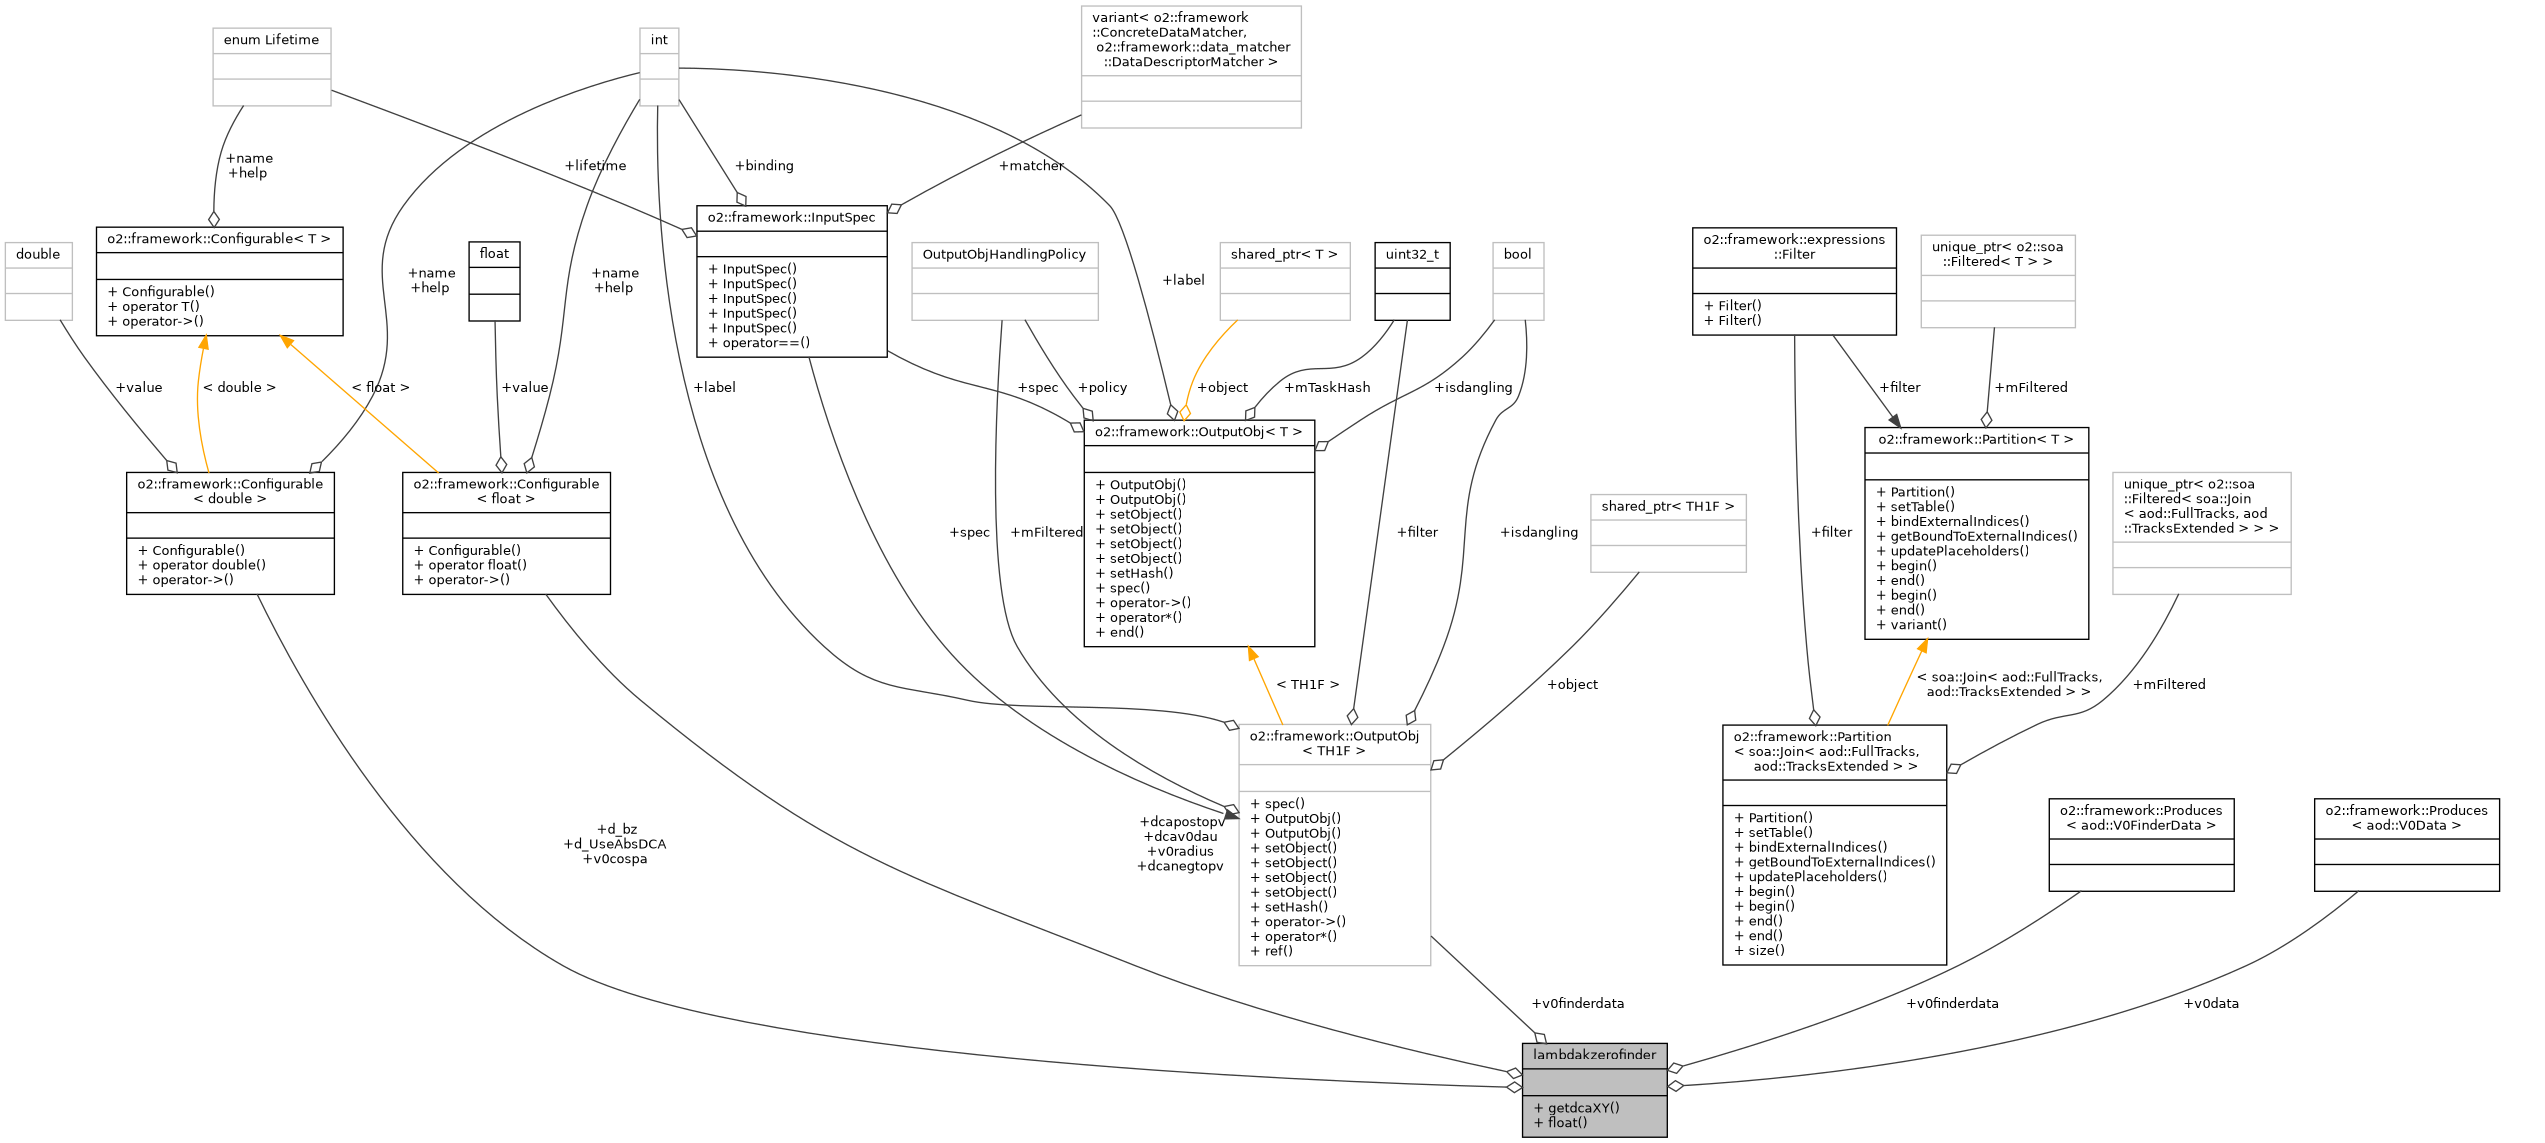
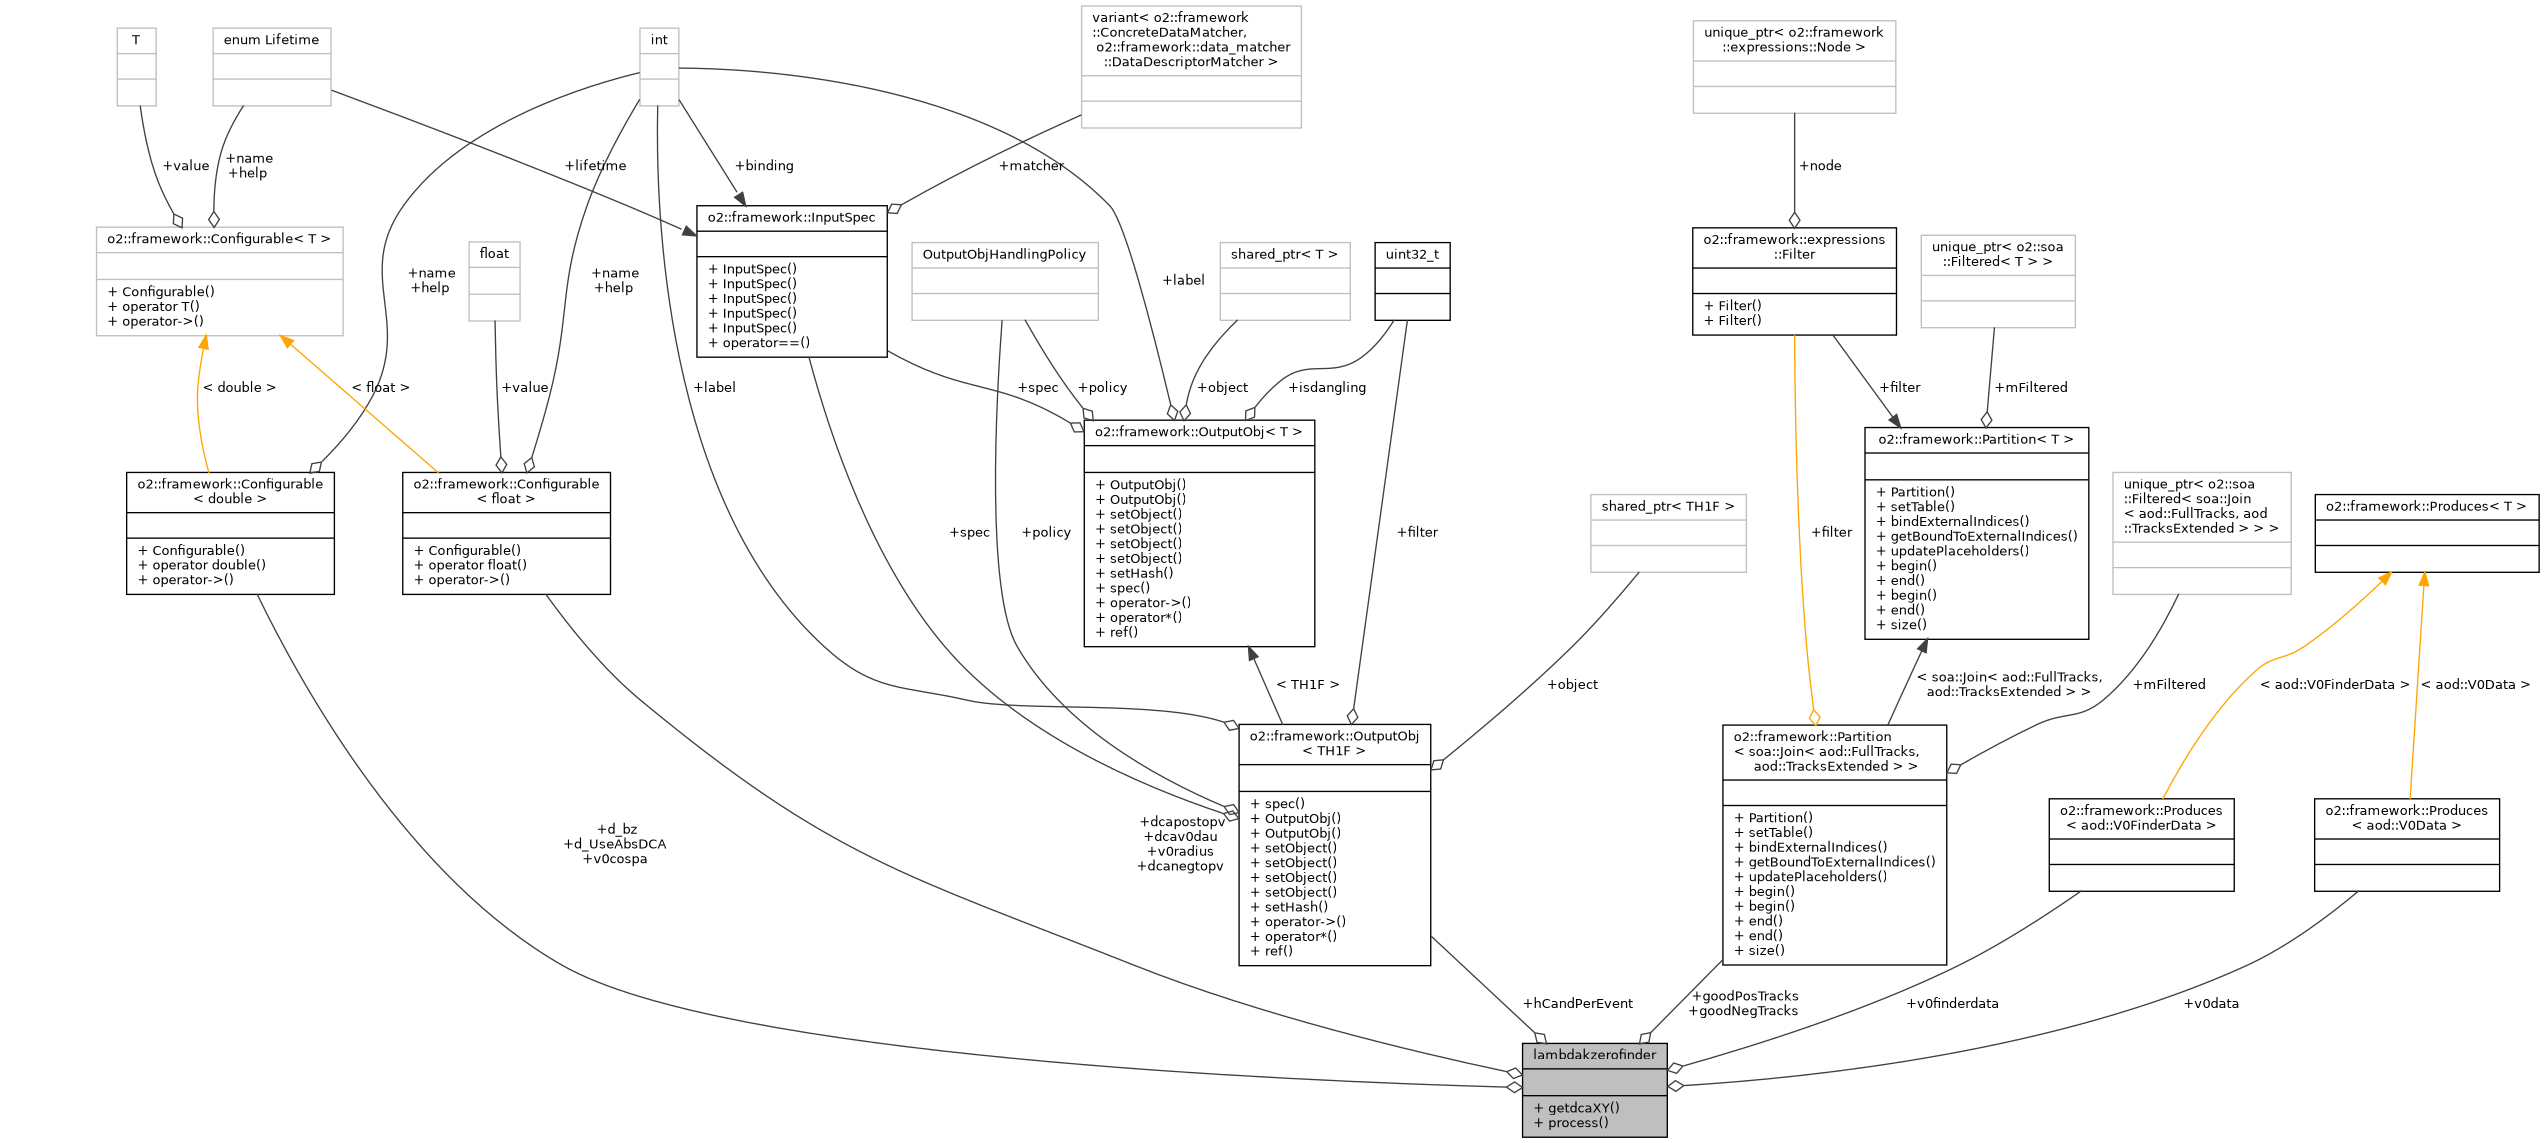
none -> (137, 67)
none -> (1795, 67)
(708, 146) -> (708, 146)
(508, 157) -> (508, 157)
(39, 281) -> none
(220, 281) -> (220, 281)
(495, 281) -> (495, 281)
(1519, 281) -> none
(1205, 358) -> (1205, 358)
(1326, 389) -> (1326, 389)
(1799, 523) -> (1799, 523)
(1045, 533) -> (1045, 533)
none -> (2427, 533)
(1912, 625) -> (1902, 625)
(1120, 633) -> (1117, 633)
(947, 649) -> (947, 649)
(1905, 688) -> (1905, 688)
(1268, 692) -> (1268, 692)
(1335, 845) -> (1335, 845)
none -> (1687, 996)
(1576, 1005) -> (1576, 1005)
(1561, 1123) -> (1571, 1123)
